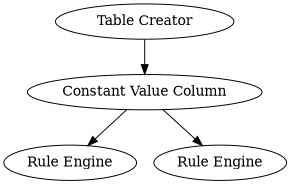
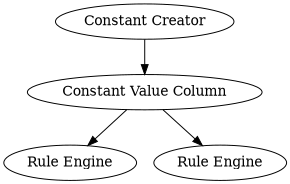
(145, 22) -> (145, 22)
